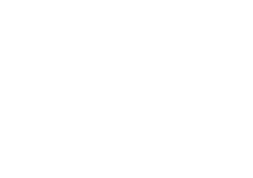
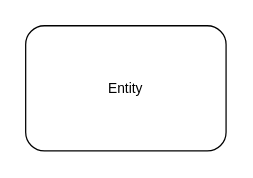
none -> (126, 88)
